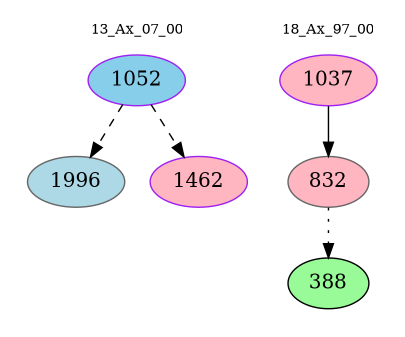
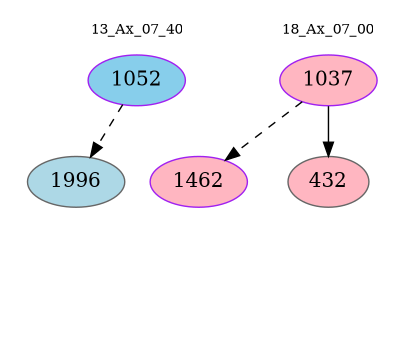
(137, 30) -> (137, 30)
(328, 30) -> (328, 30)
(164, 125) -> (278, 120)
(328, 182) -> (328, 182)
(328, 283) -> none
